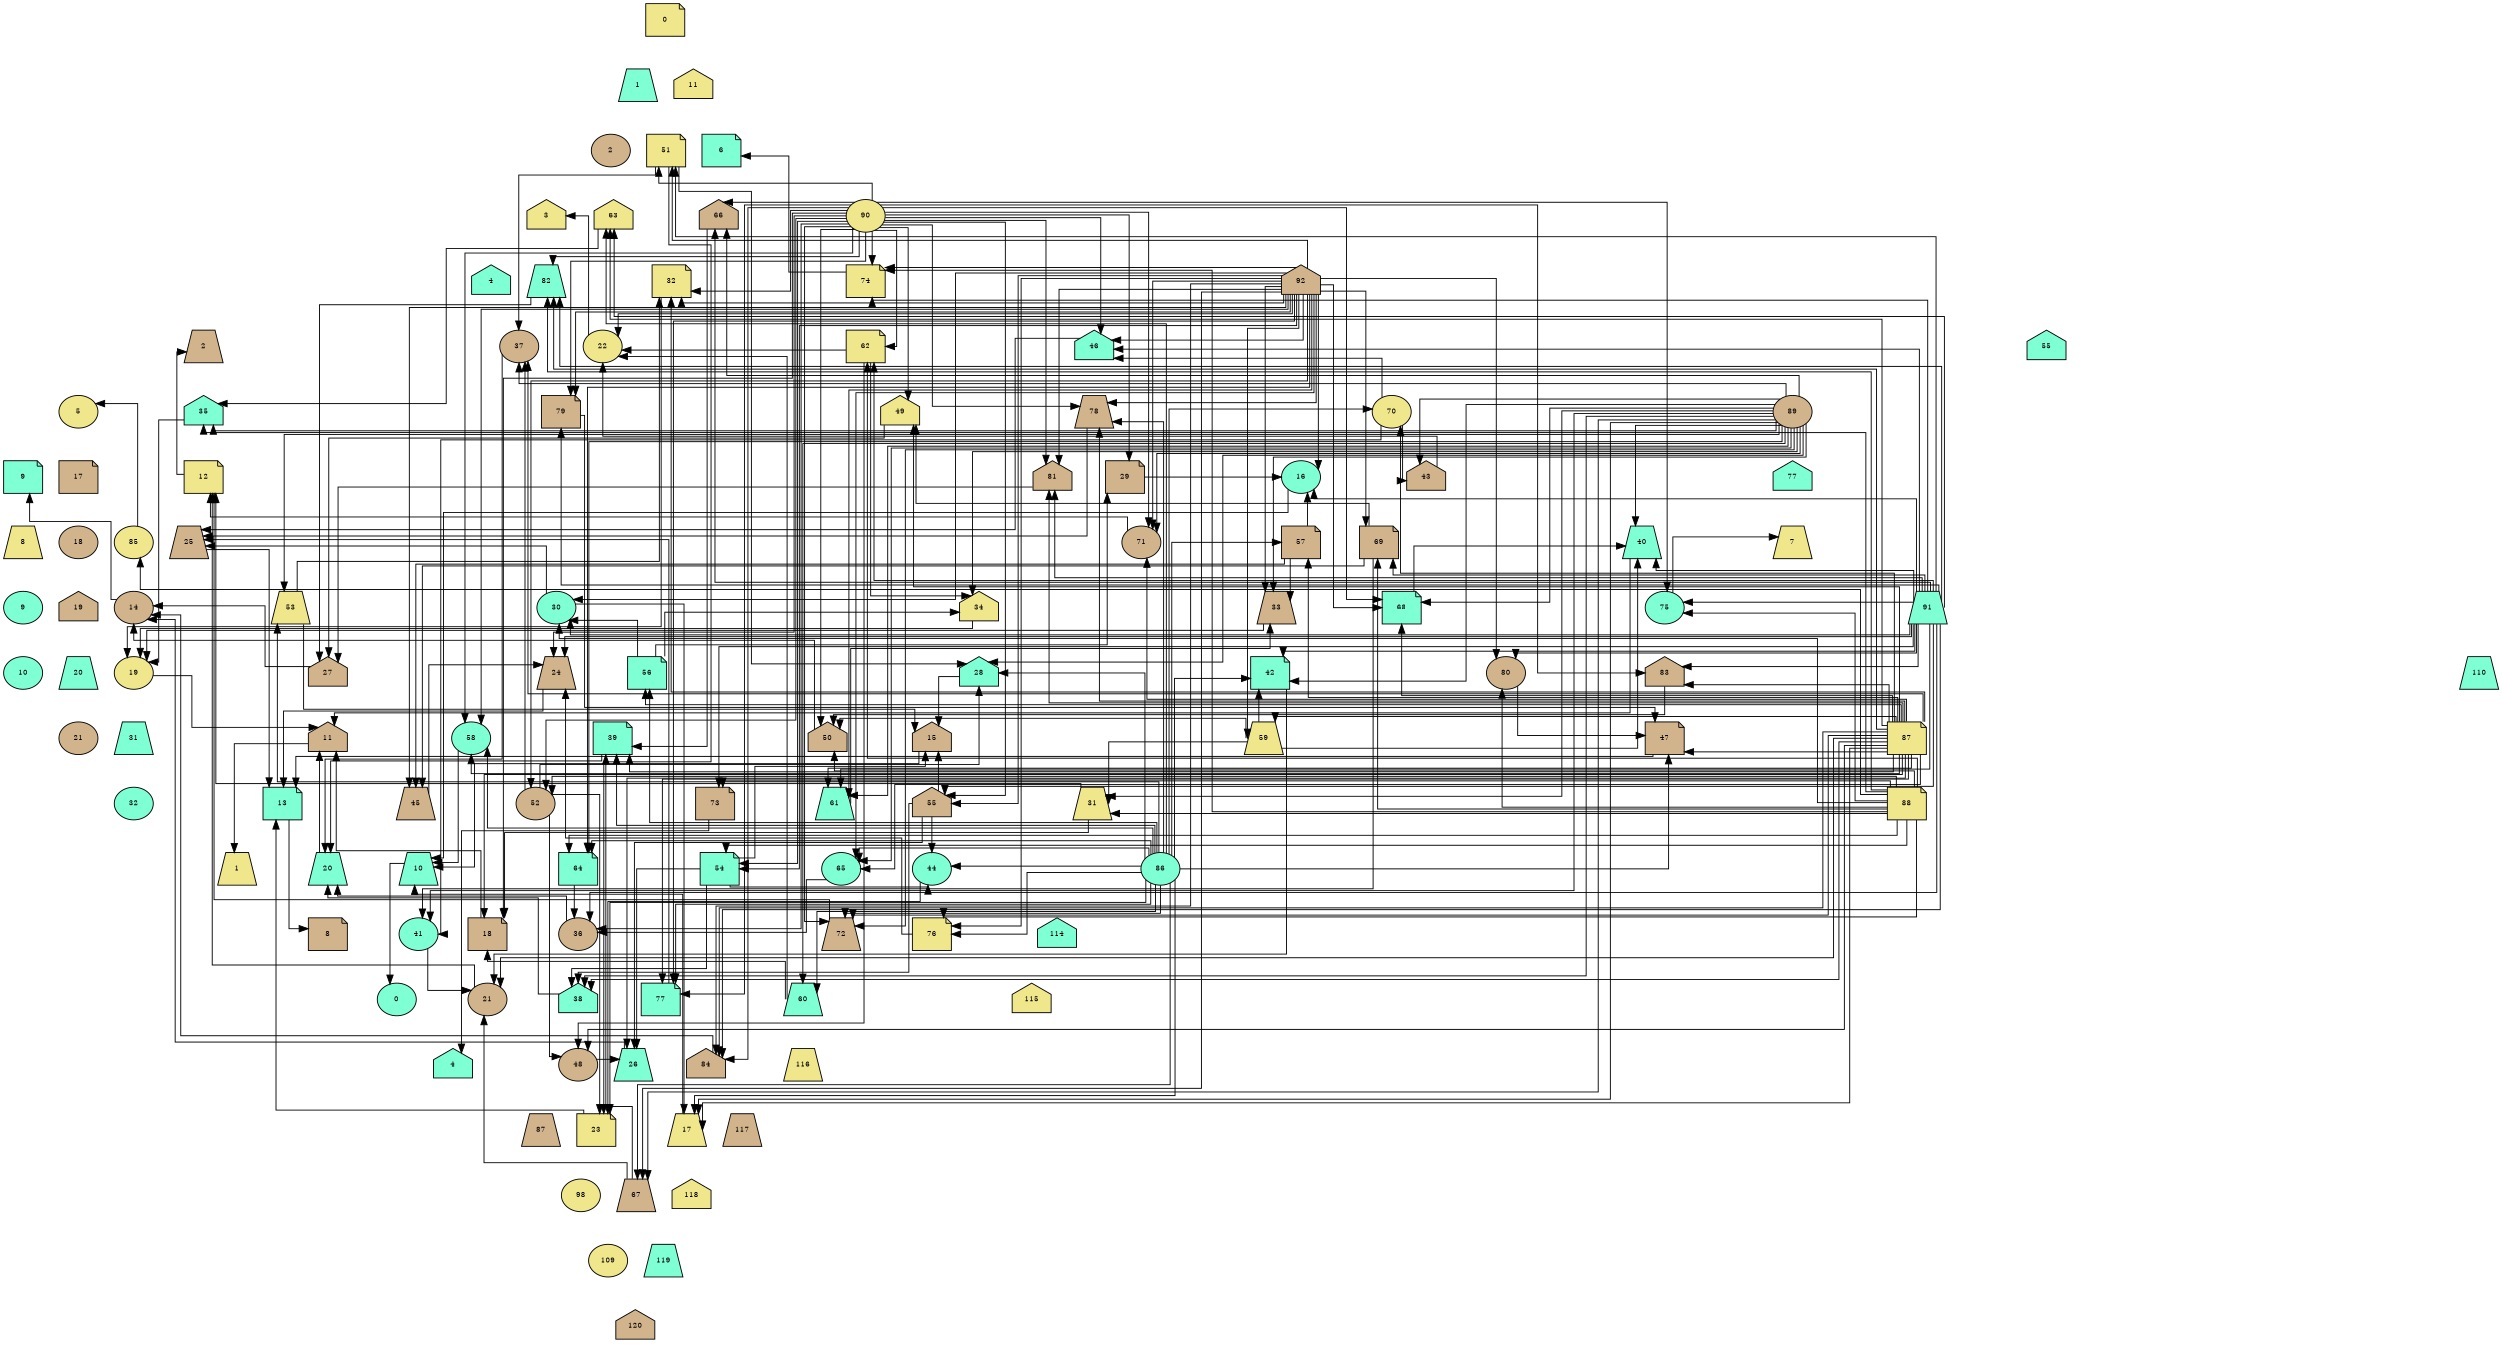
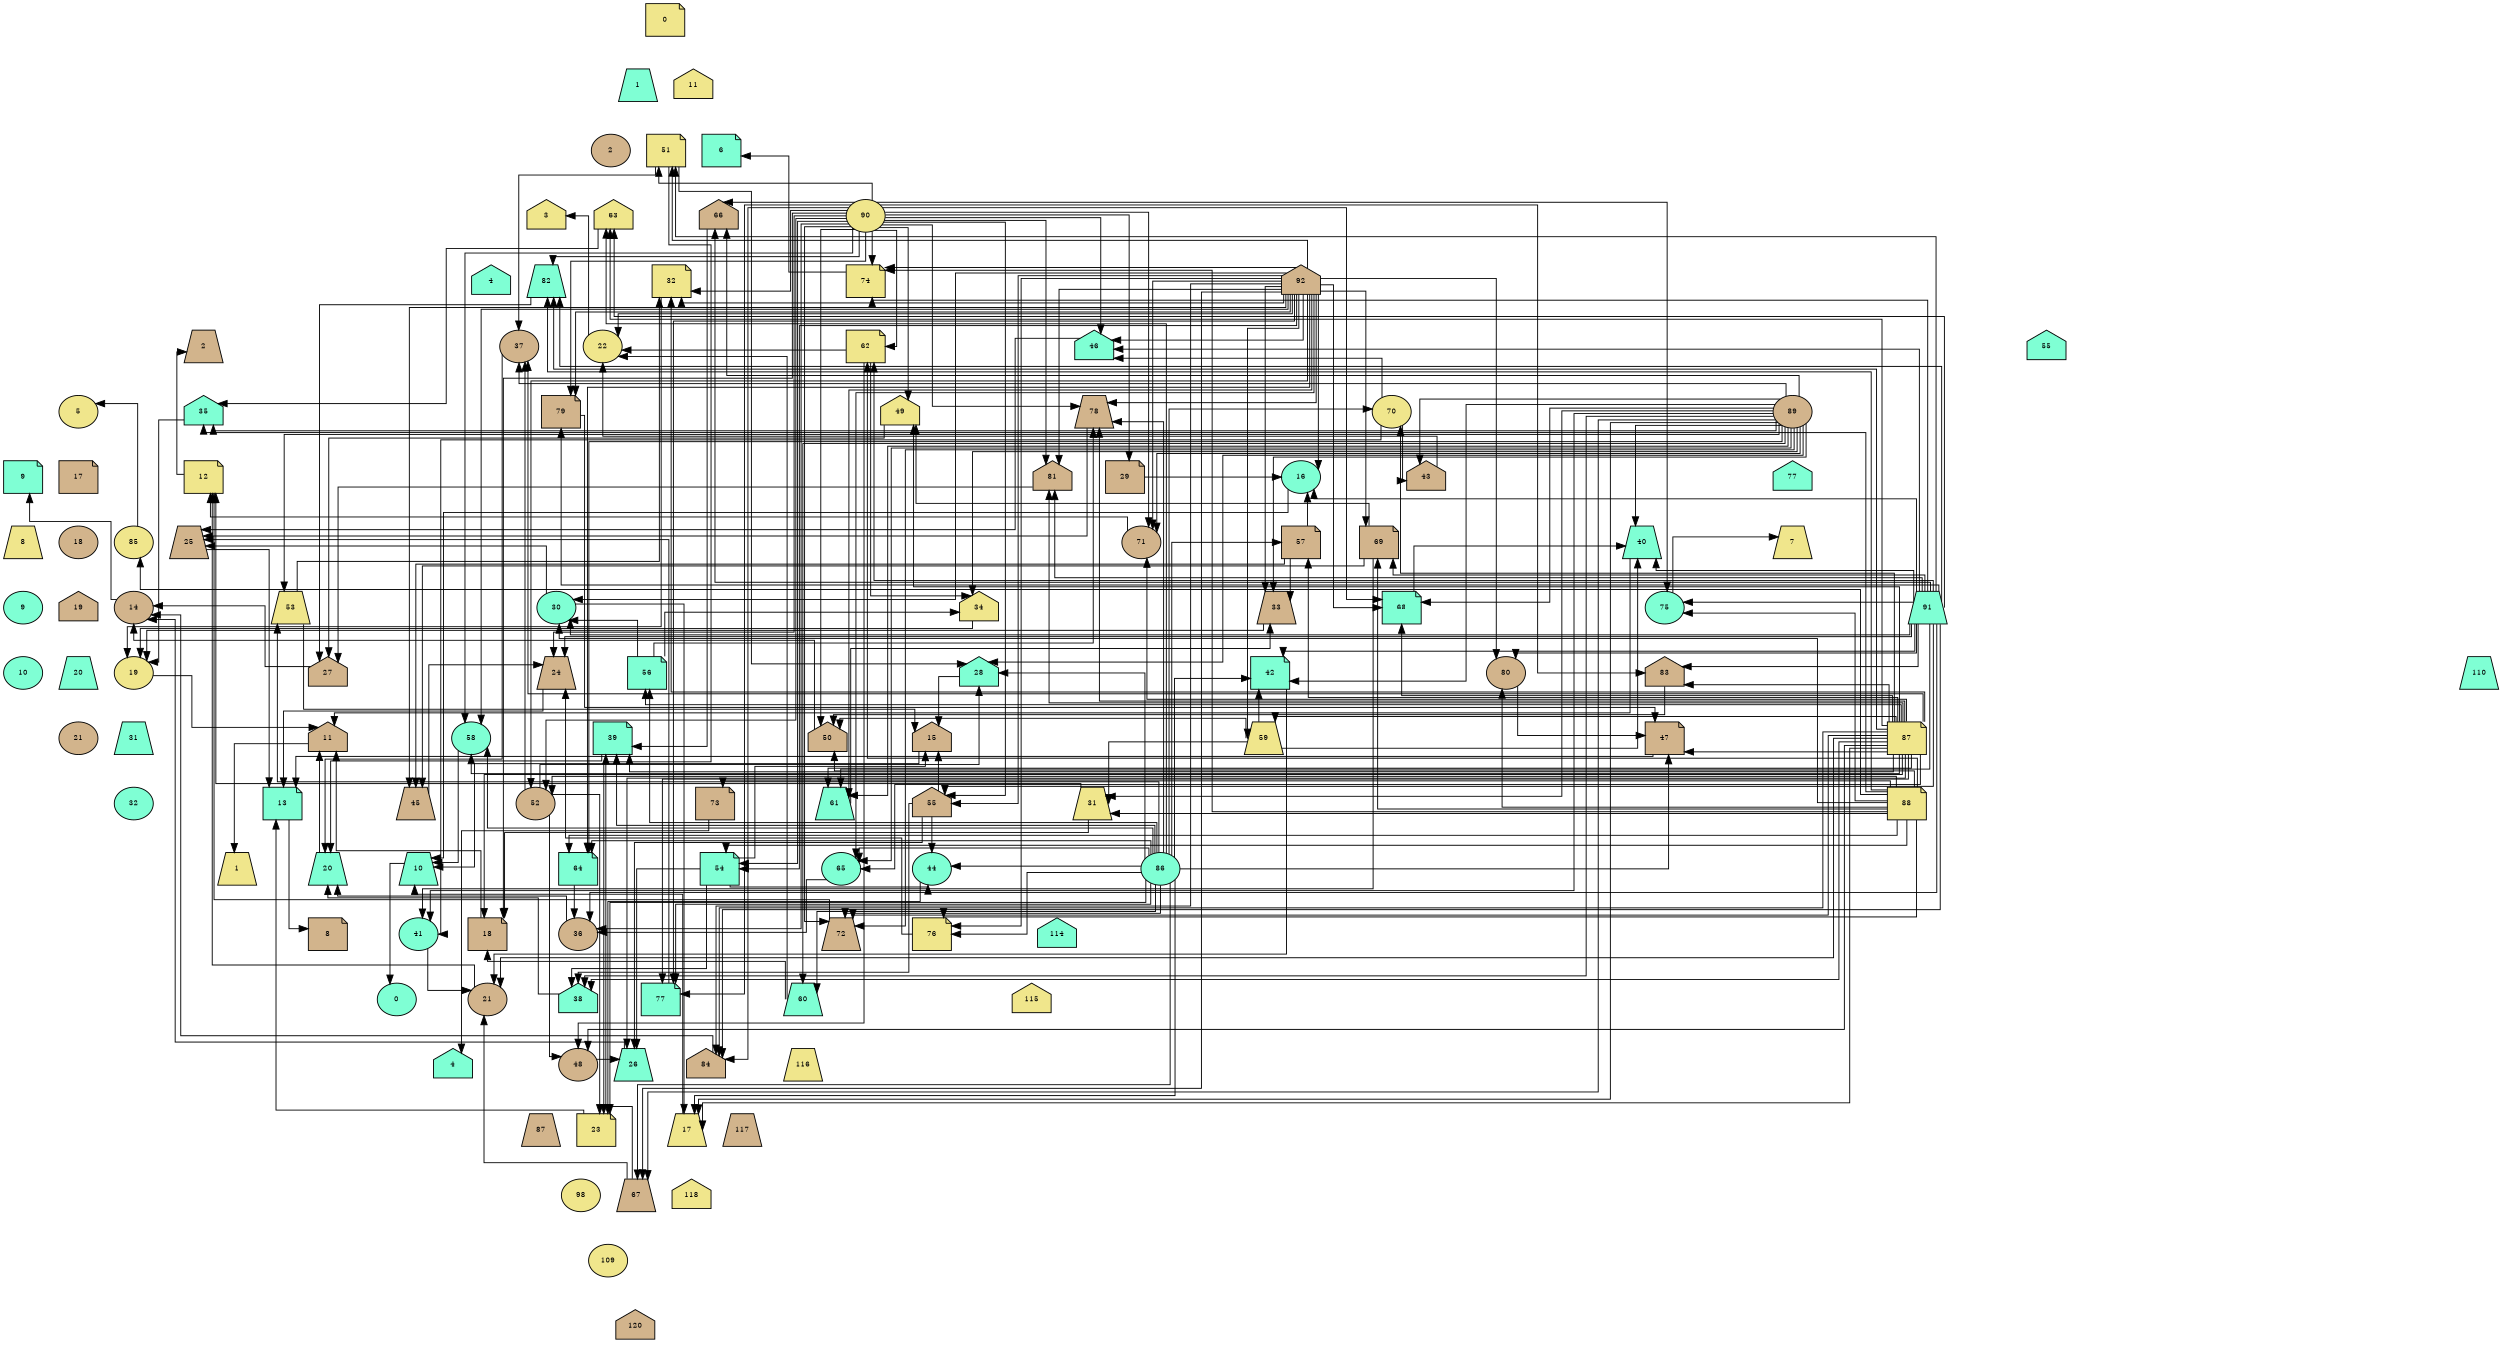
(947, 645) -> (1093, 602)
(1262, 647) -> none
(663, 1261) -> none
